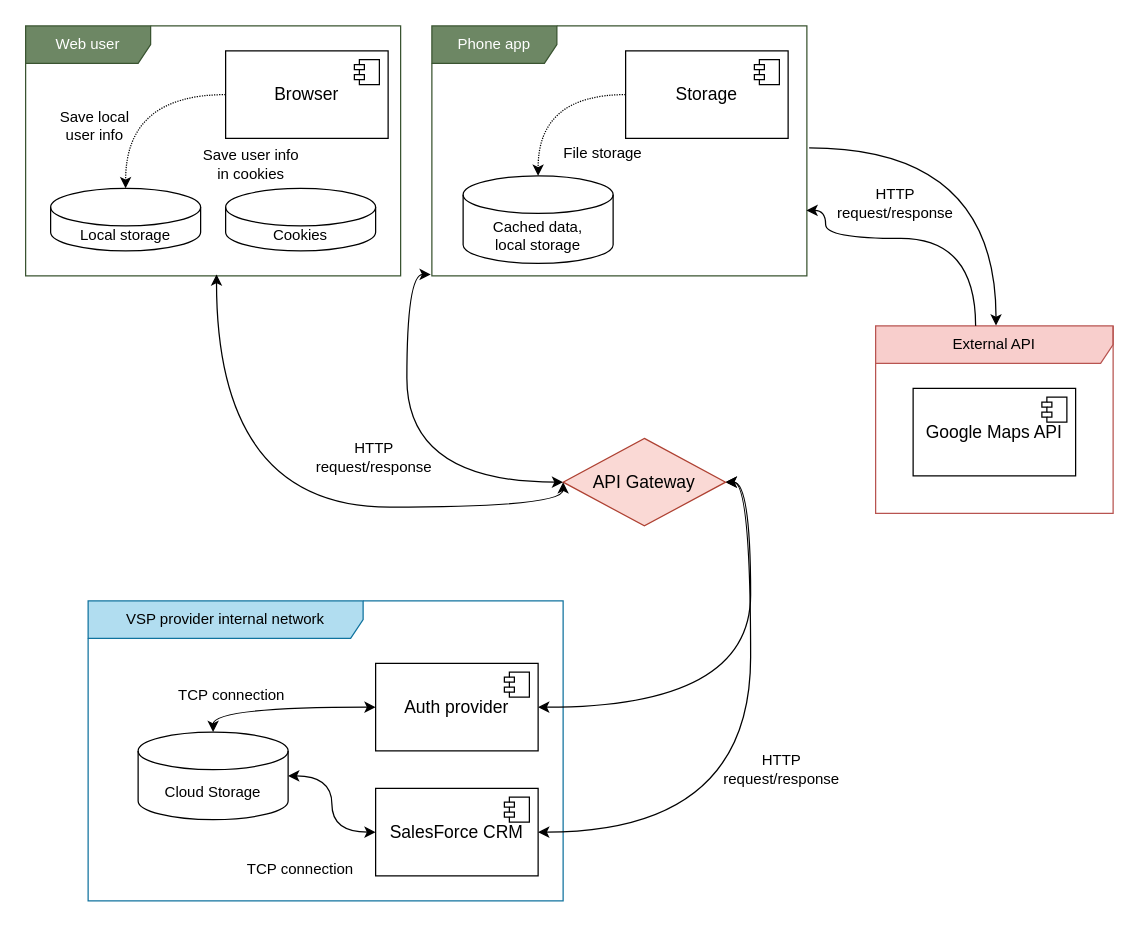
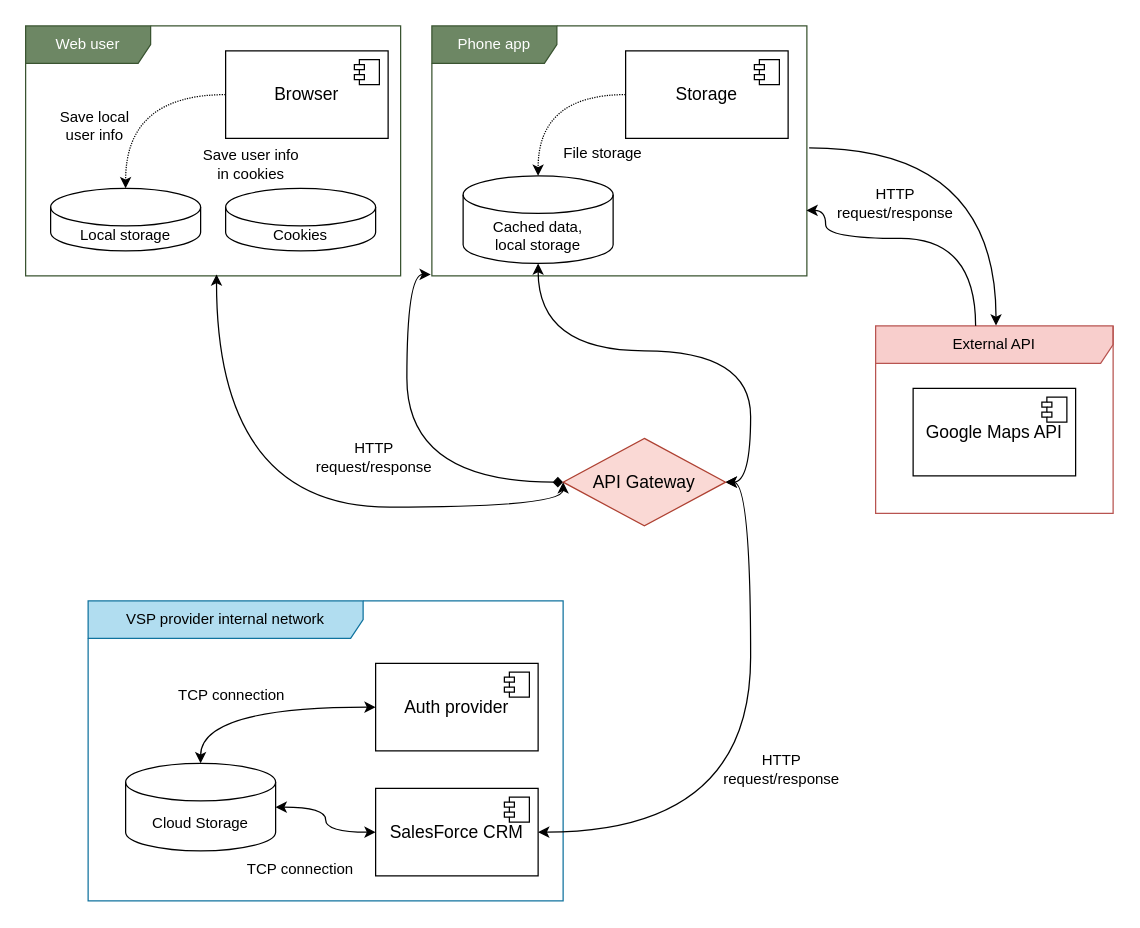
(553, 482) -> (552, 482)
(664, 693) -> (674, 352)
(213, 776) -> (201, 807)
